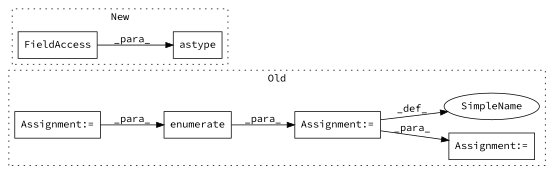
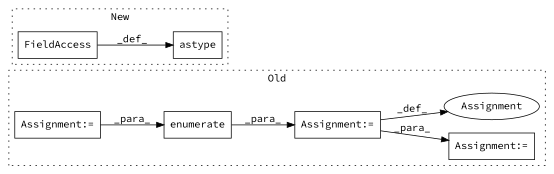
(132, 40) -> (132, 40)
(492, 106) -> (492, 106)
